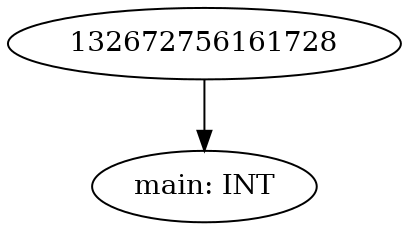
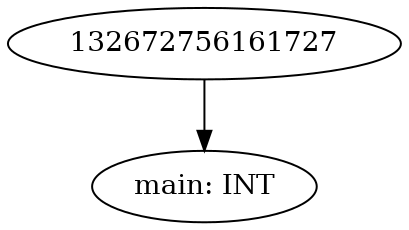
(204, 44) -> (204, 44)
